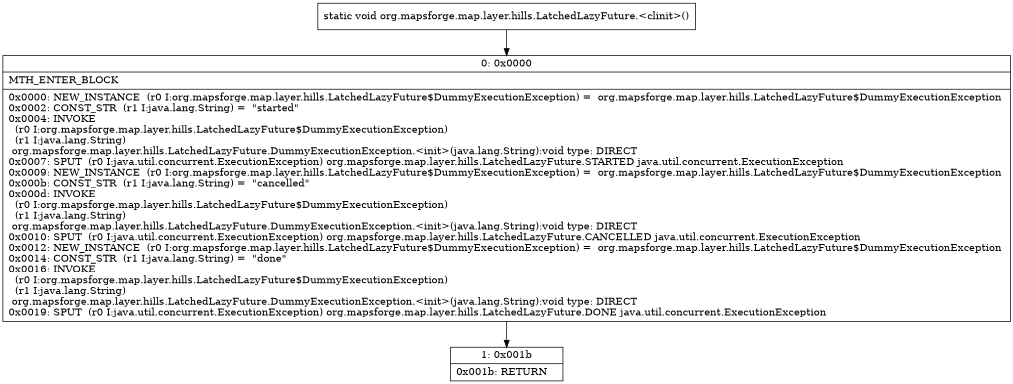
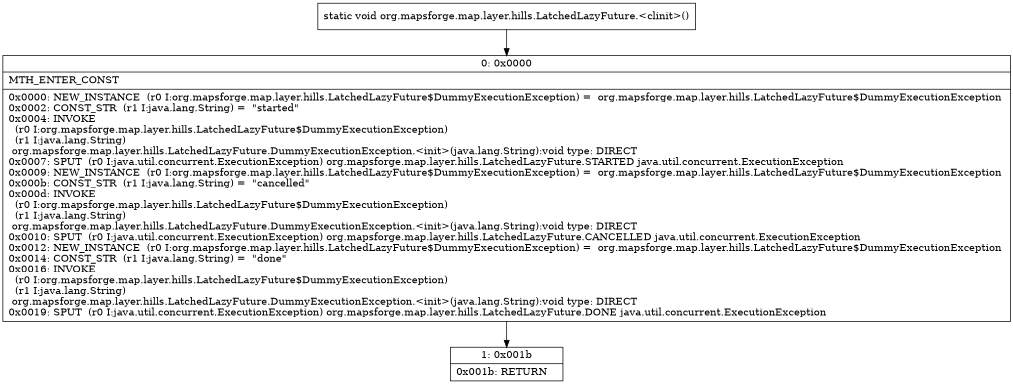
(64, 80) -> (64, 80)
